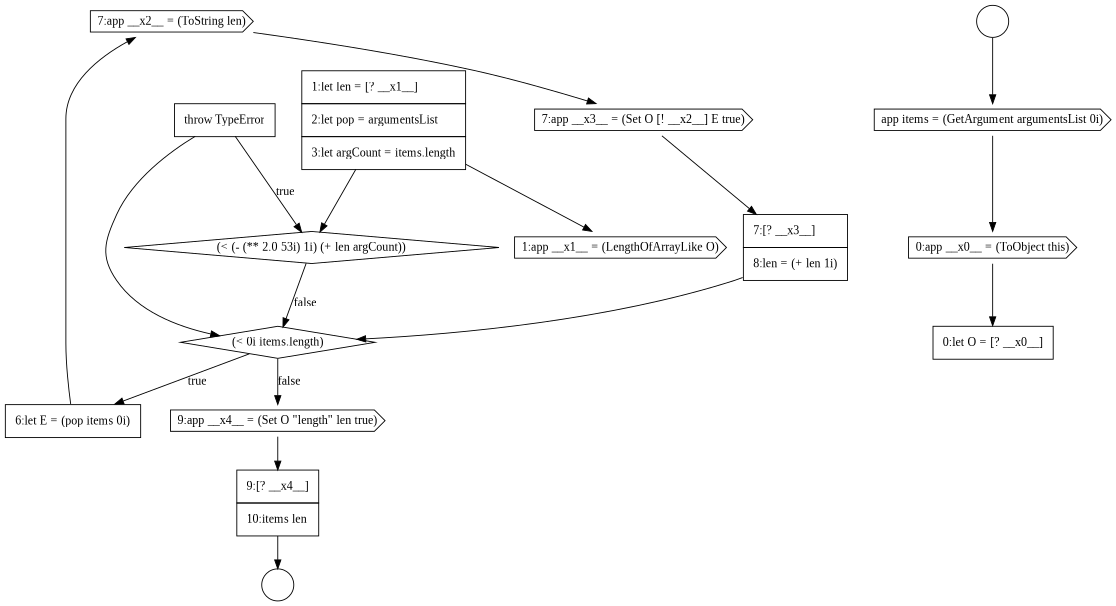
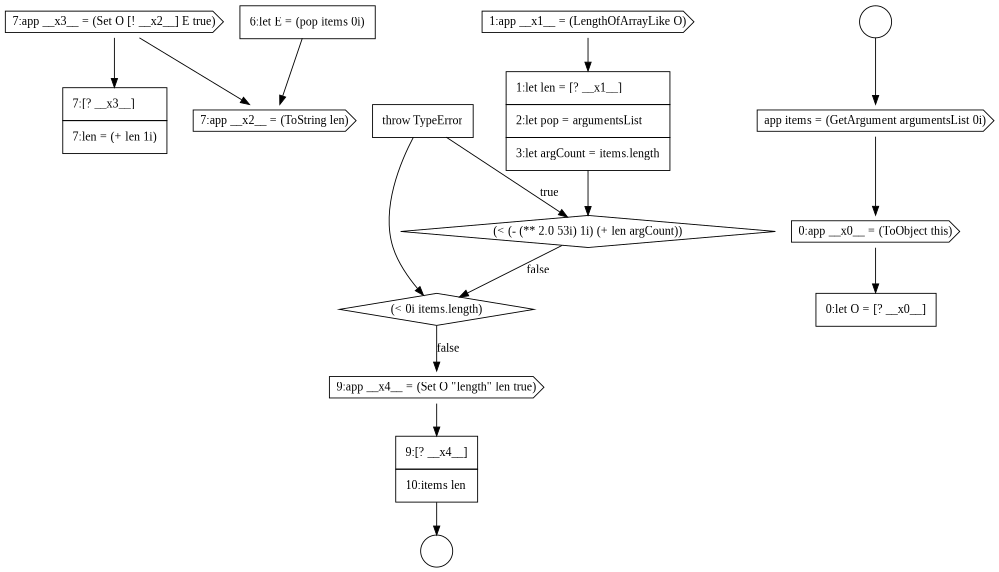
(422, 60) -> (191, 69)
(525, 196) -> (588, 50)
(795, 264) -> (115, 137)
(556, 320) -> none
(186, 377) -> none
